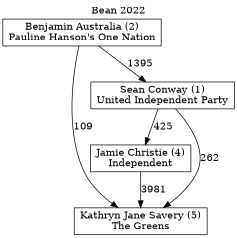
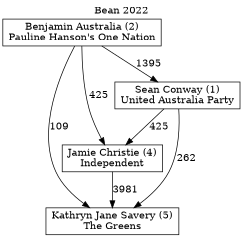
none -> (86, 94)
(163, 95) -> (177, 95)
